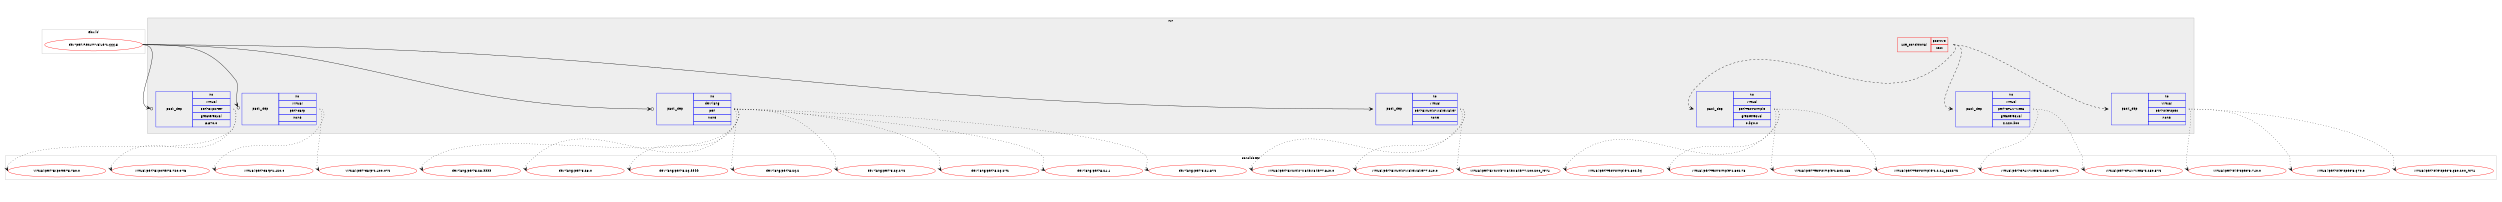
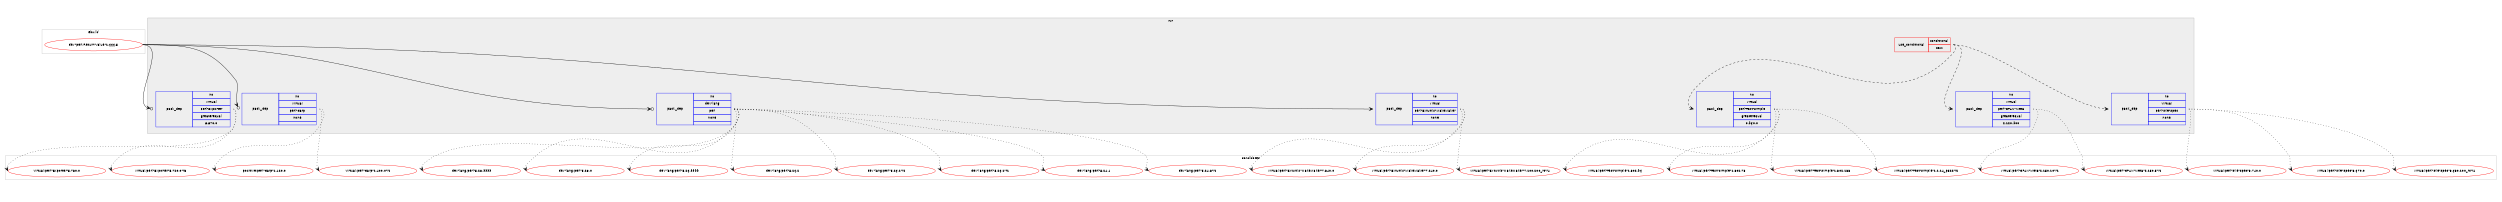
(1939, 41) -> (1939, 41)
(264, 171) -> (264, 171)
